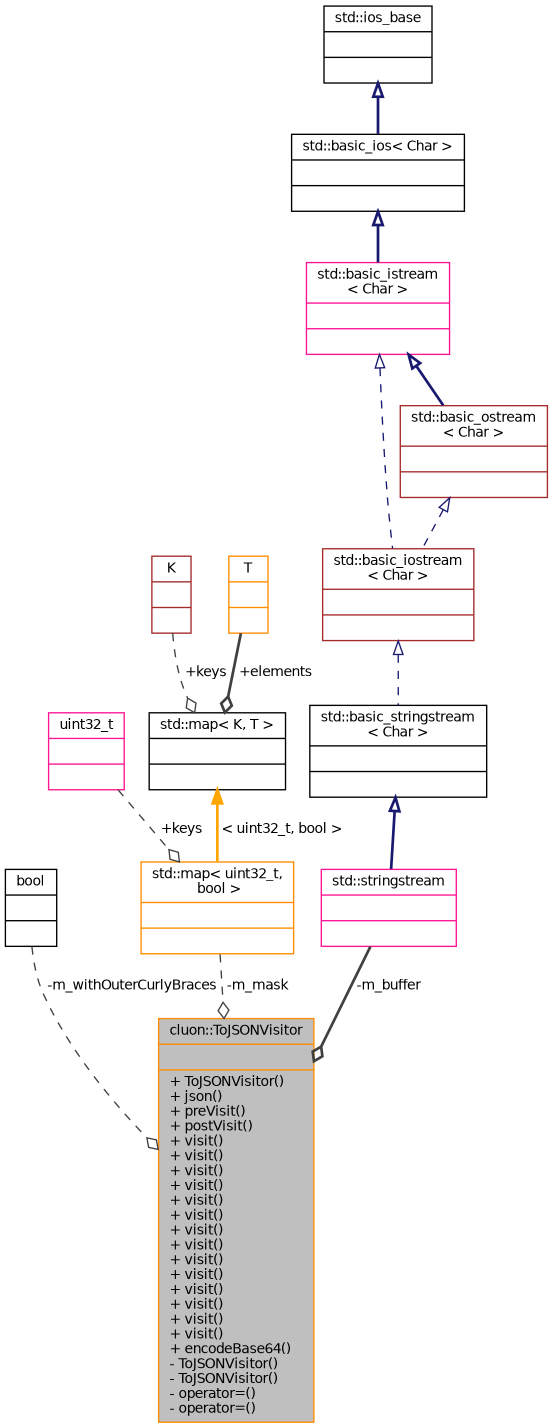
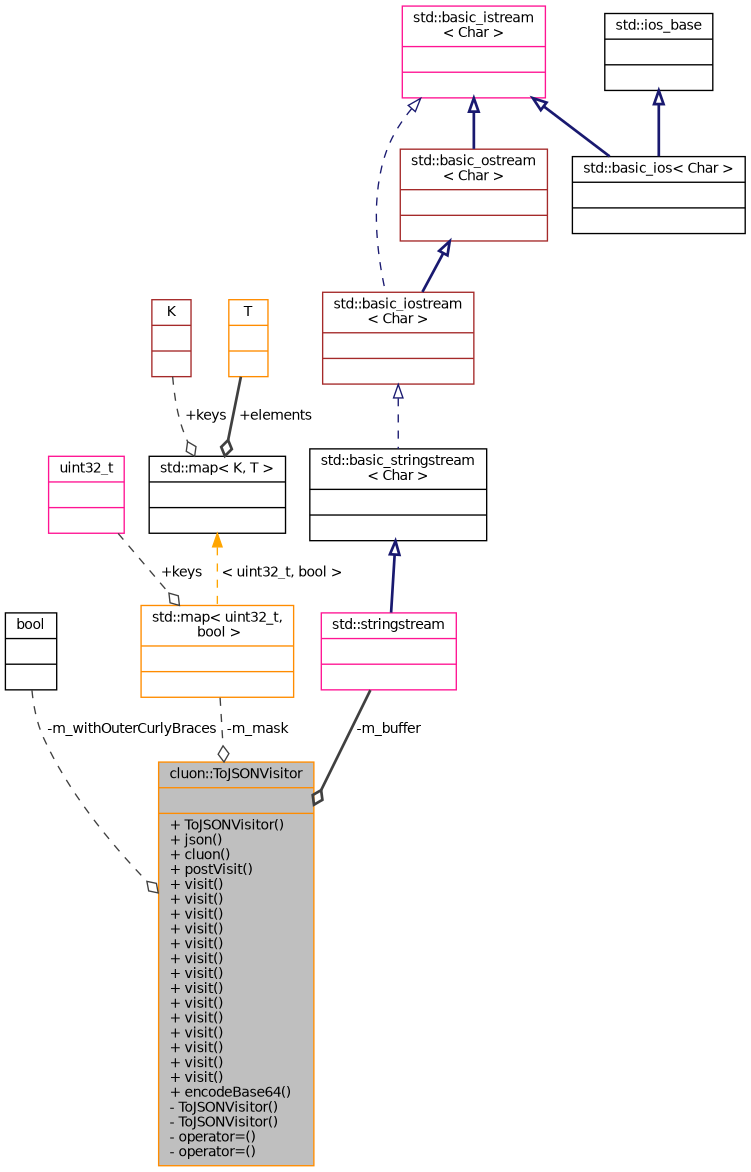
(378, 244) -> (577, 132)
(433, 529) -> (433, 273)
(217, 833) -> (217, 576)
(208, 1112) -> (200, 855)
